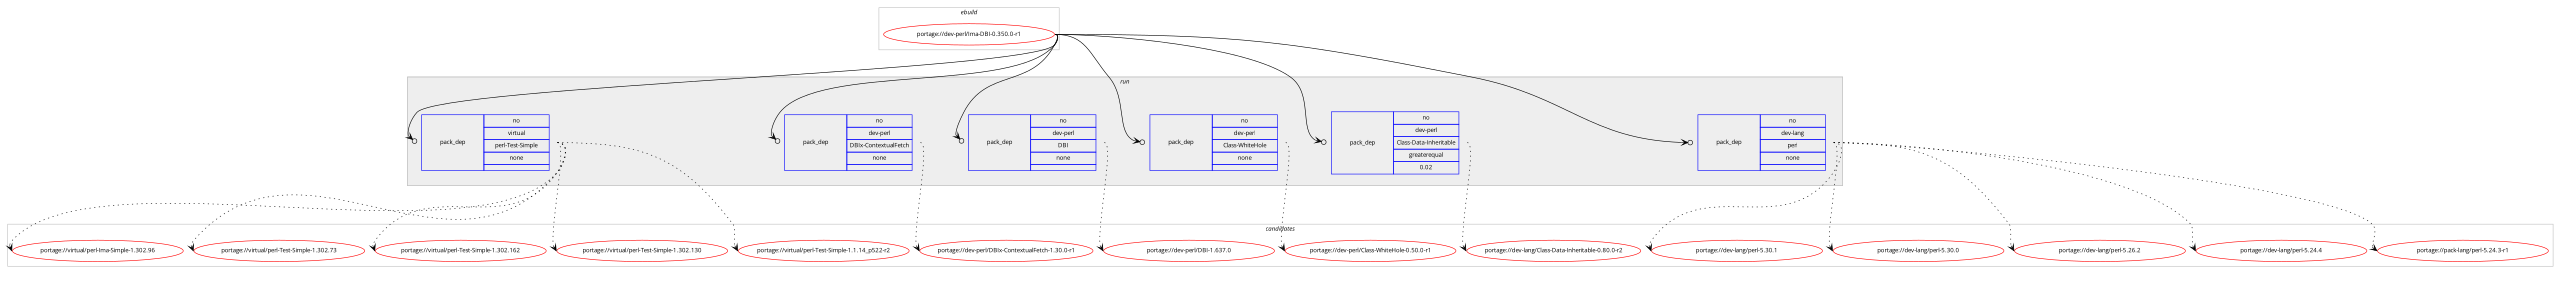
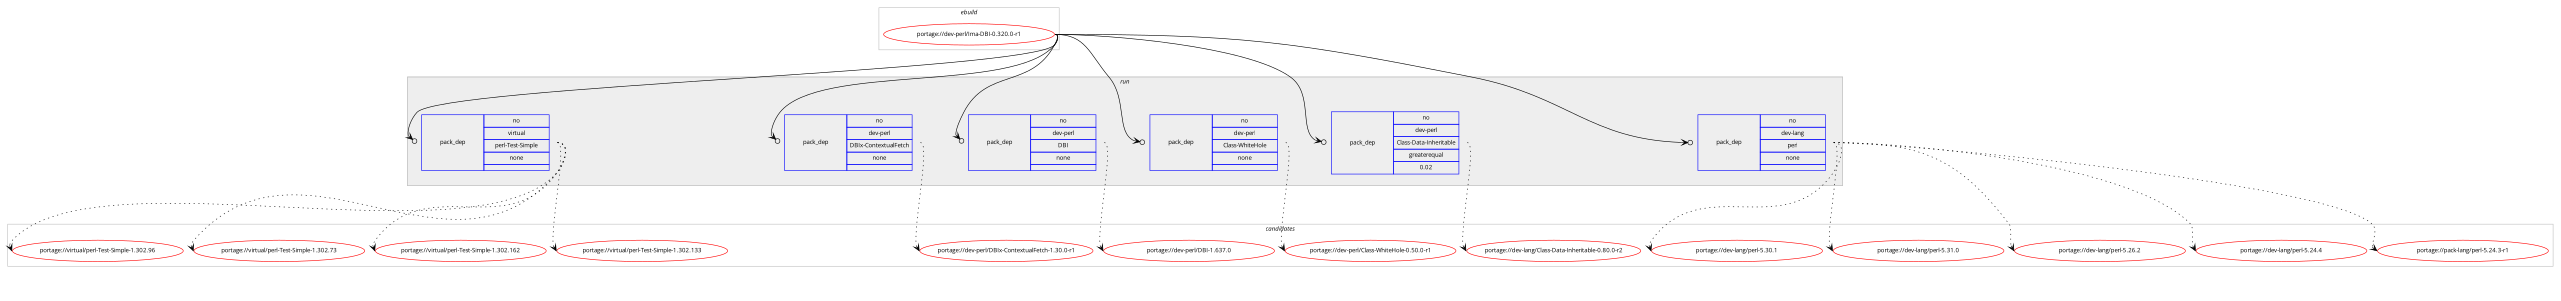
(969, 34) -> (969, 34)
(98, 251) -> (98, 251)
(642, 251) -> (642, 251)
(824, 251) -> none
(1919, 251) -> (1919, 251)
